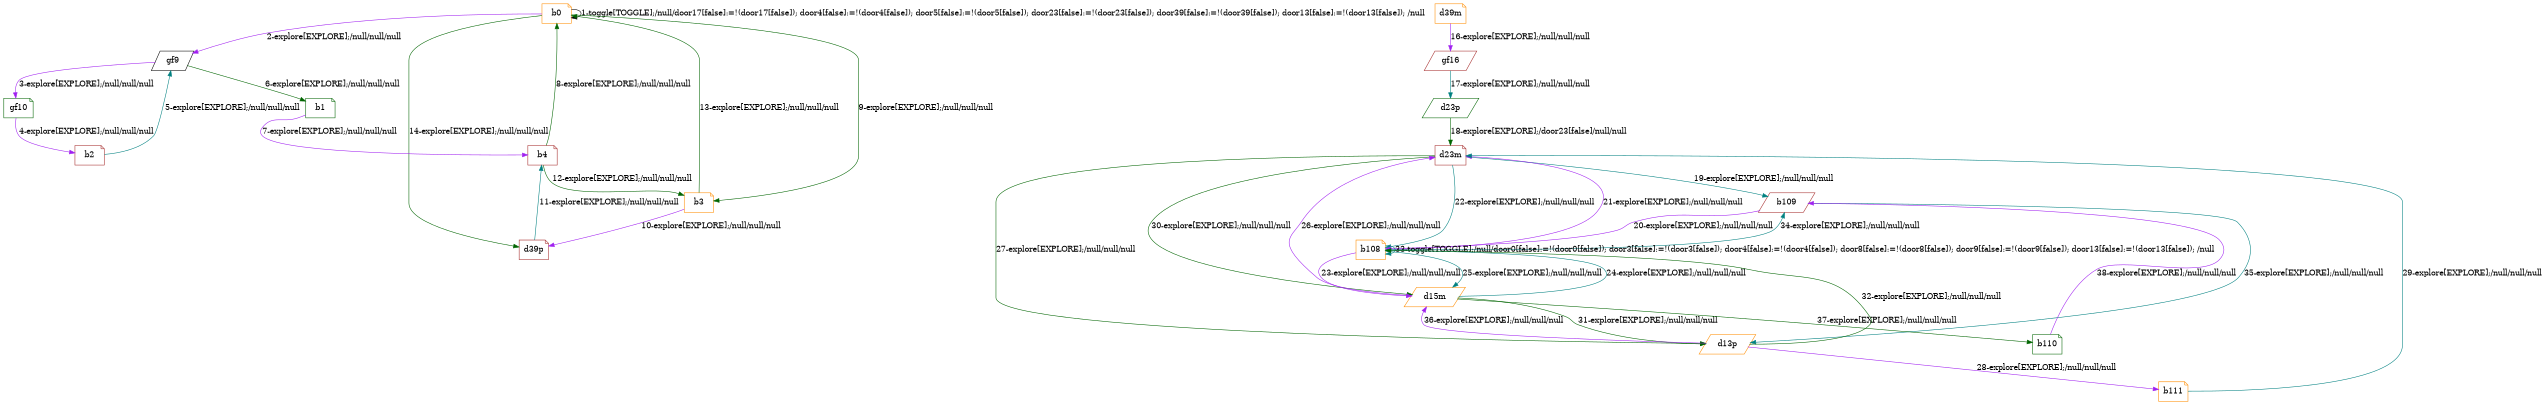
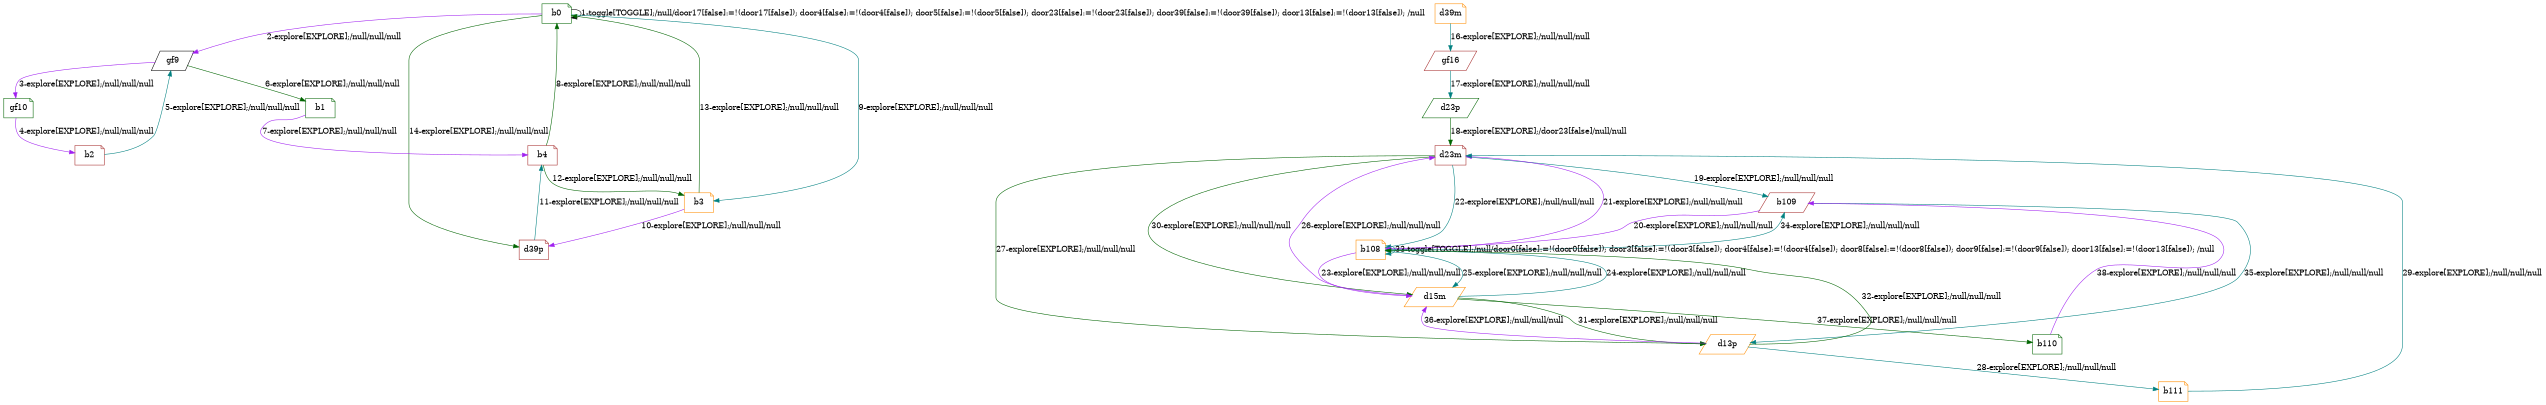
(557, 14) -> (557, 14)
(1451, 34) -> (1451, 34)
(840, 47) -> (840, 47)
(1950, 368) -> (1950, 368)
